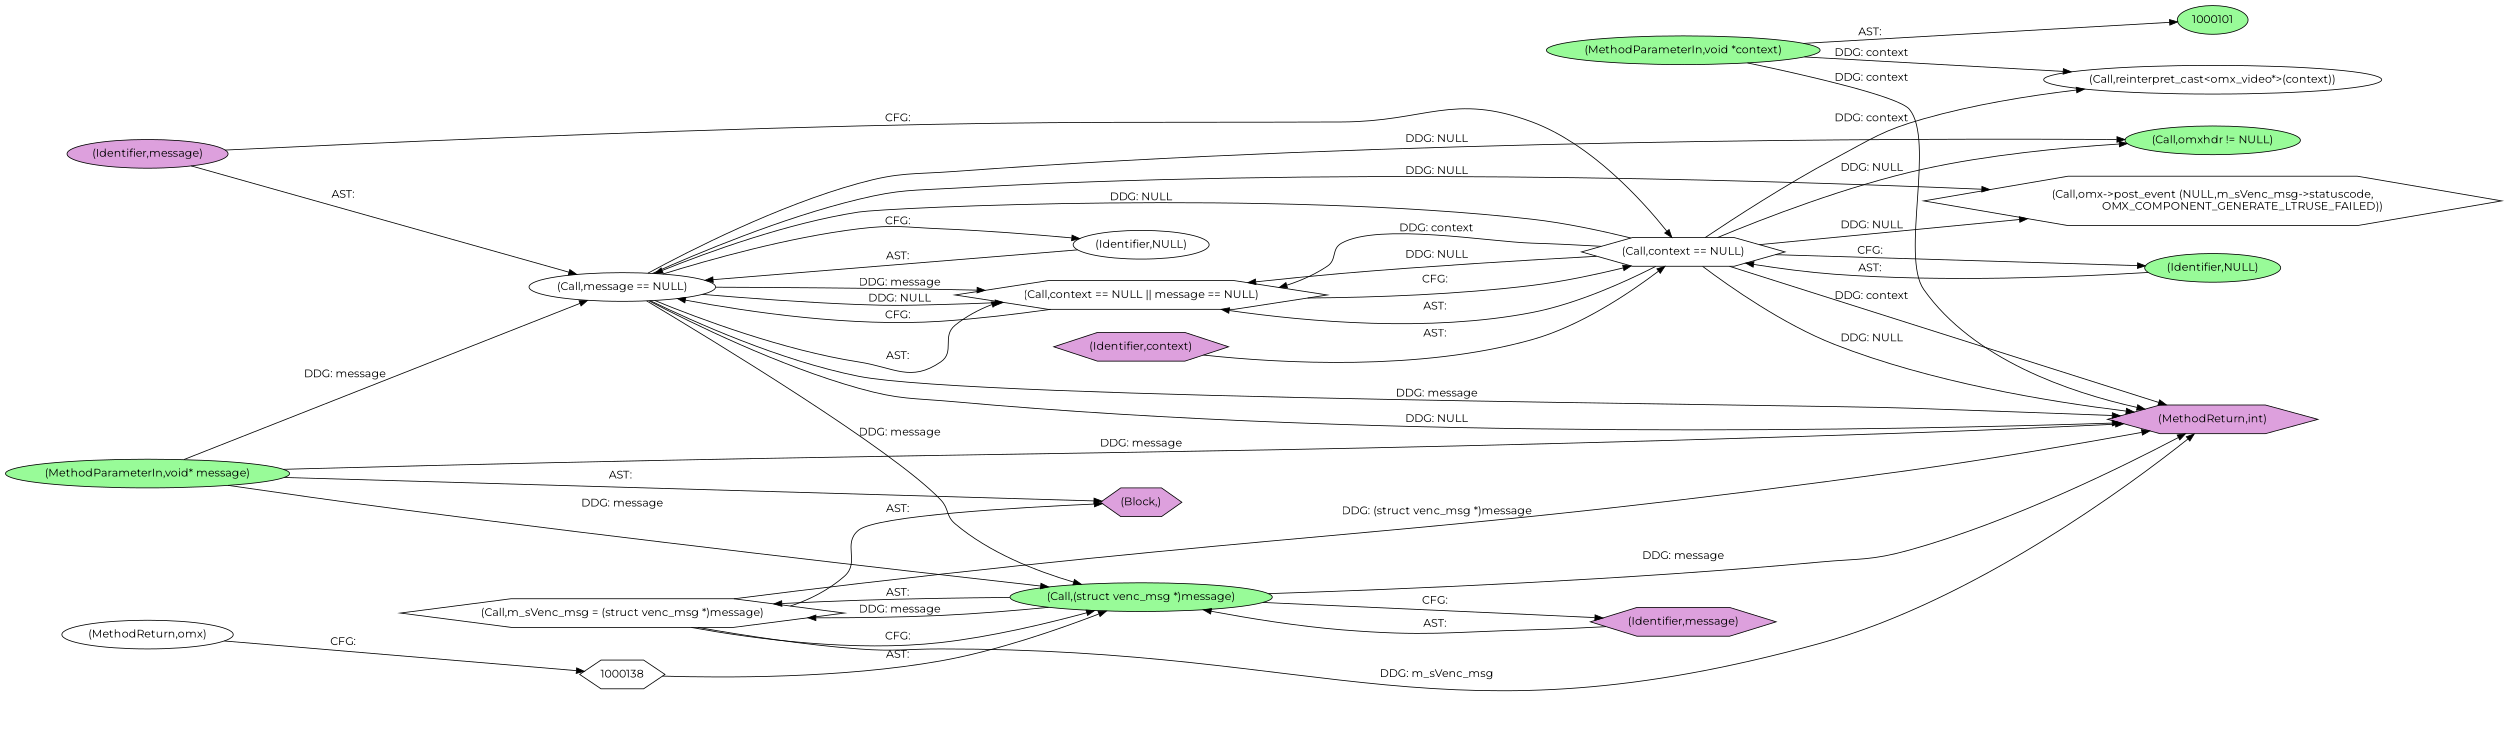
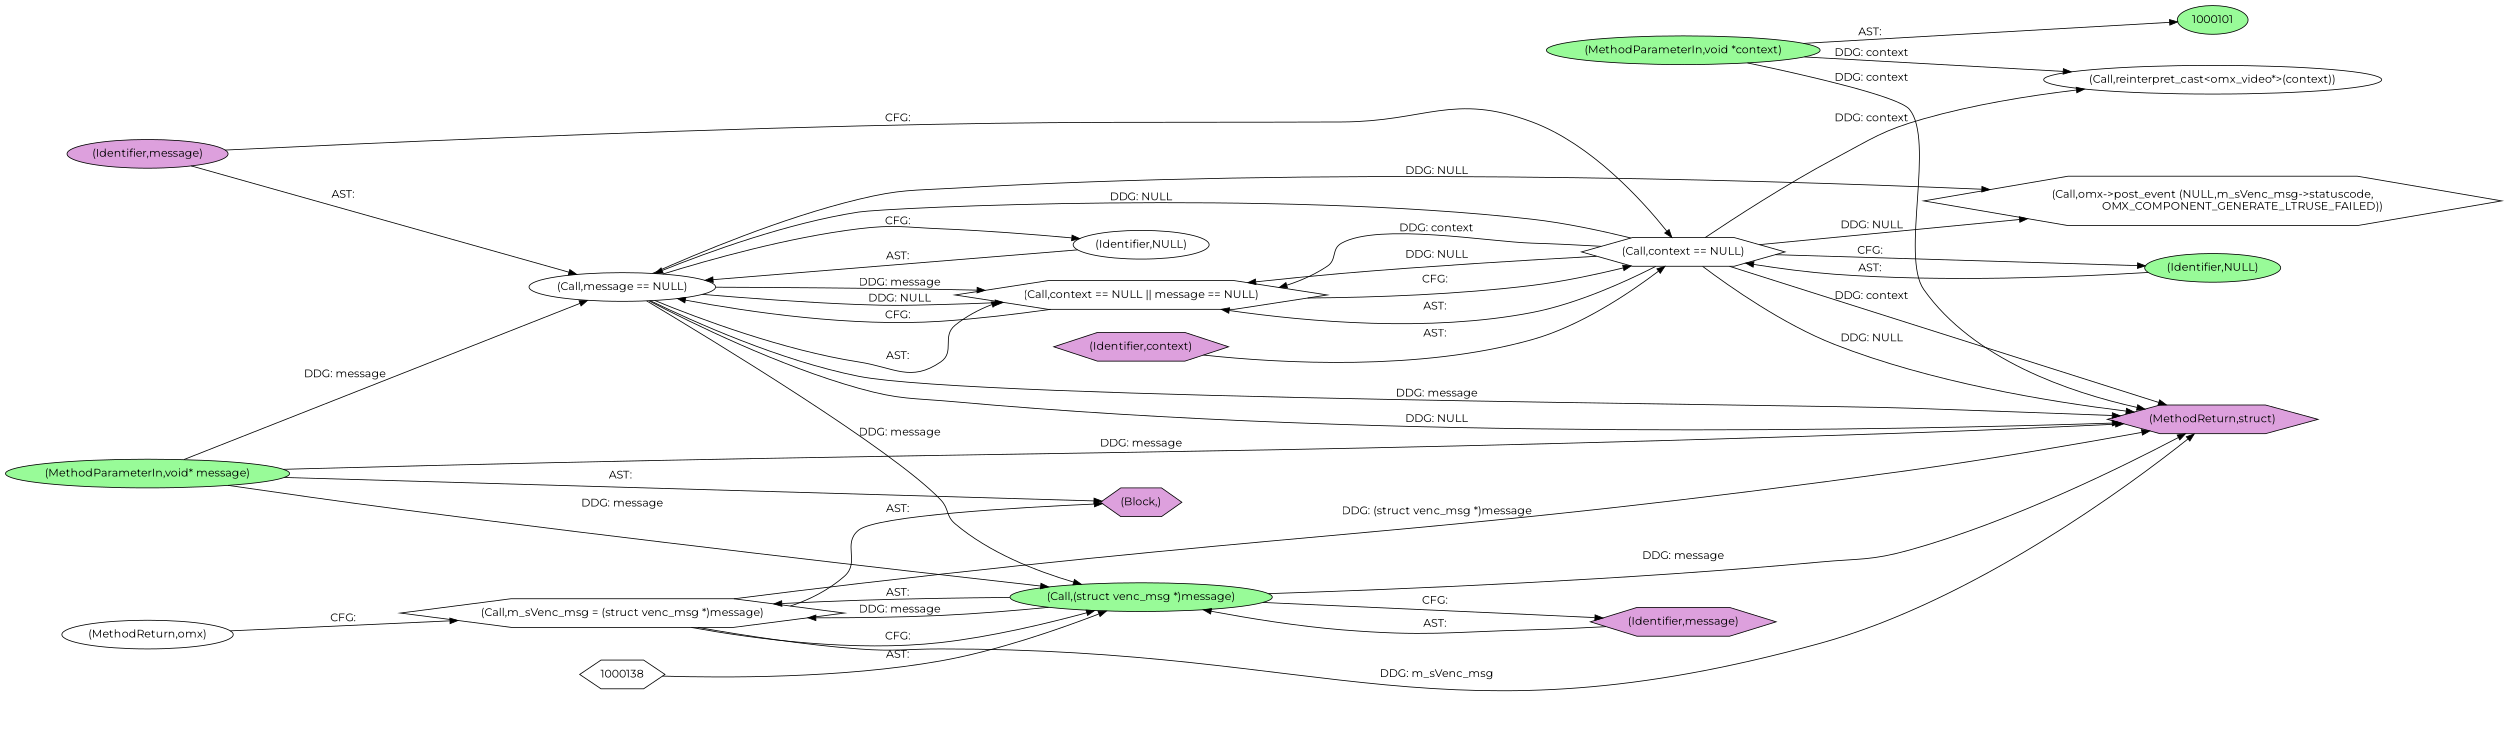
(2213, 140) -> none
(2213, 419) -> (2213, 419)
(400, 656) -> (340, 626)
